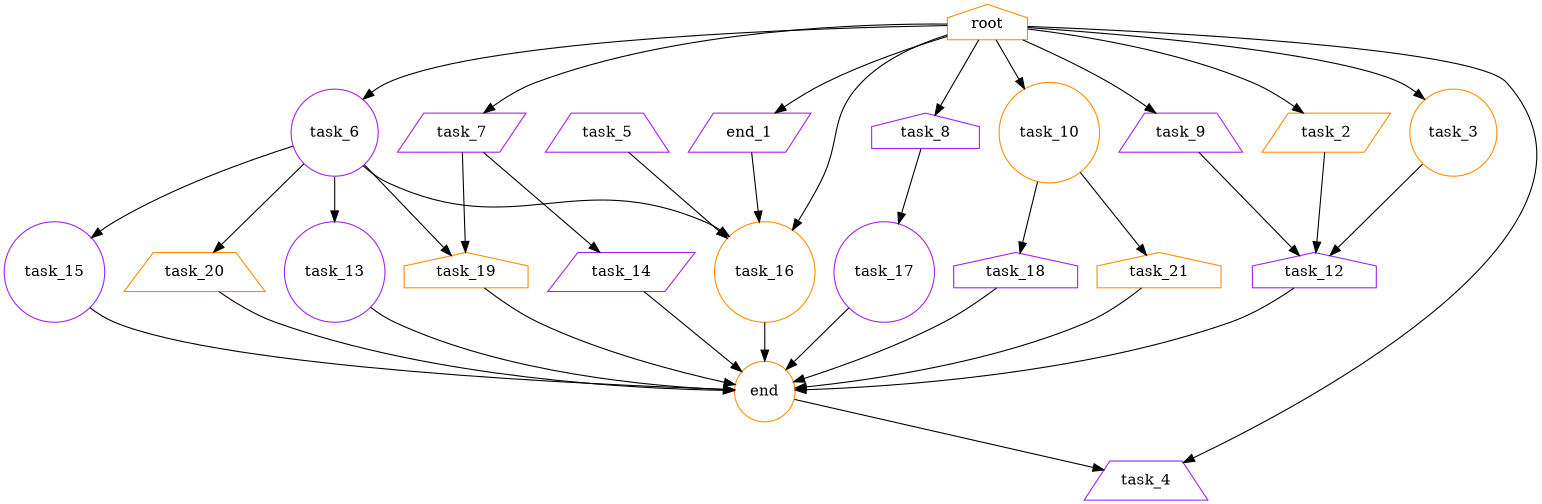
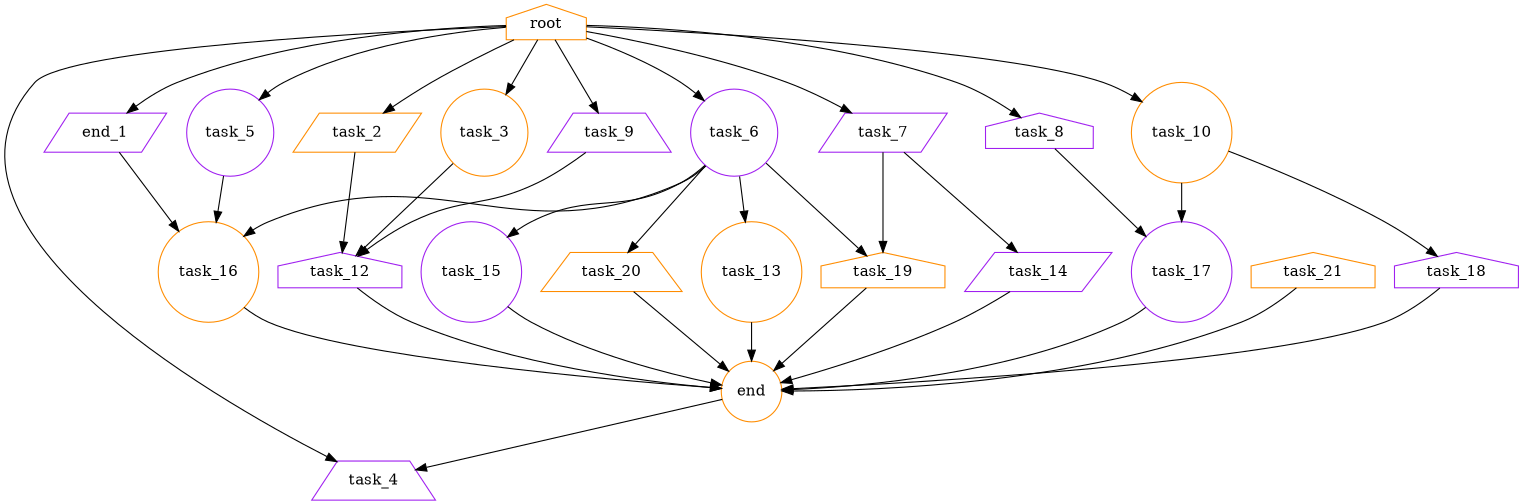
(845, 104) -> (383, 47)
(607, 133) -> (230, 133)
(1110, 209) -> (1182, 197)
(335, 272) -> (752, 272)
